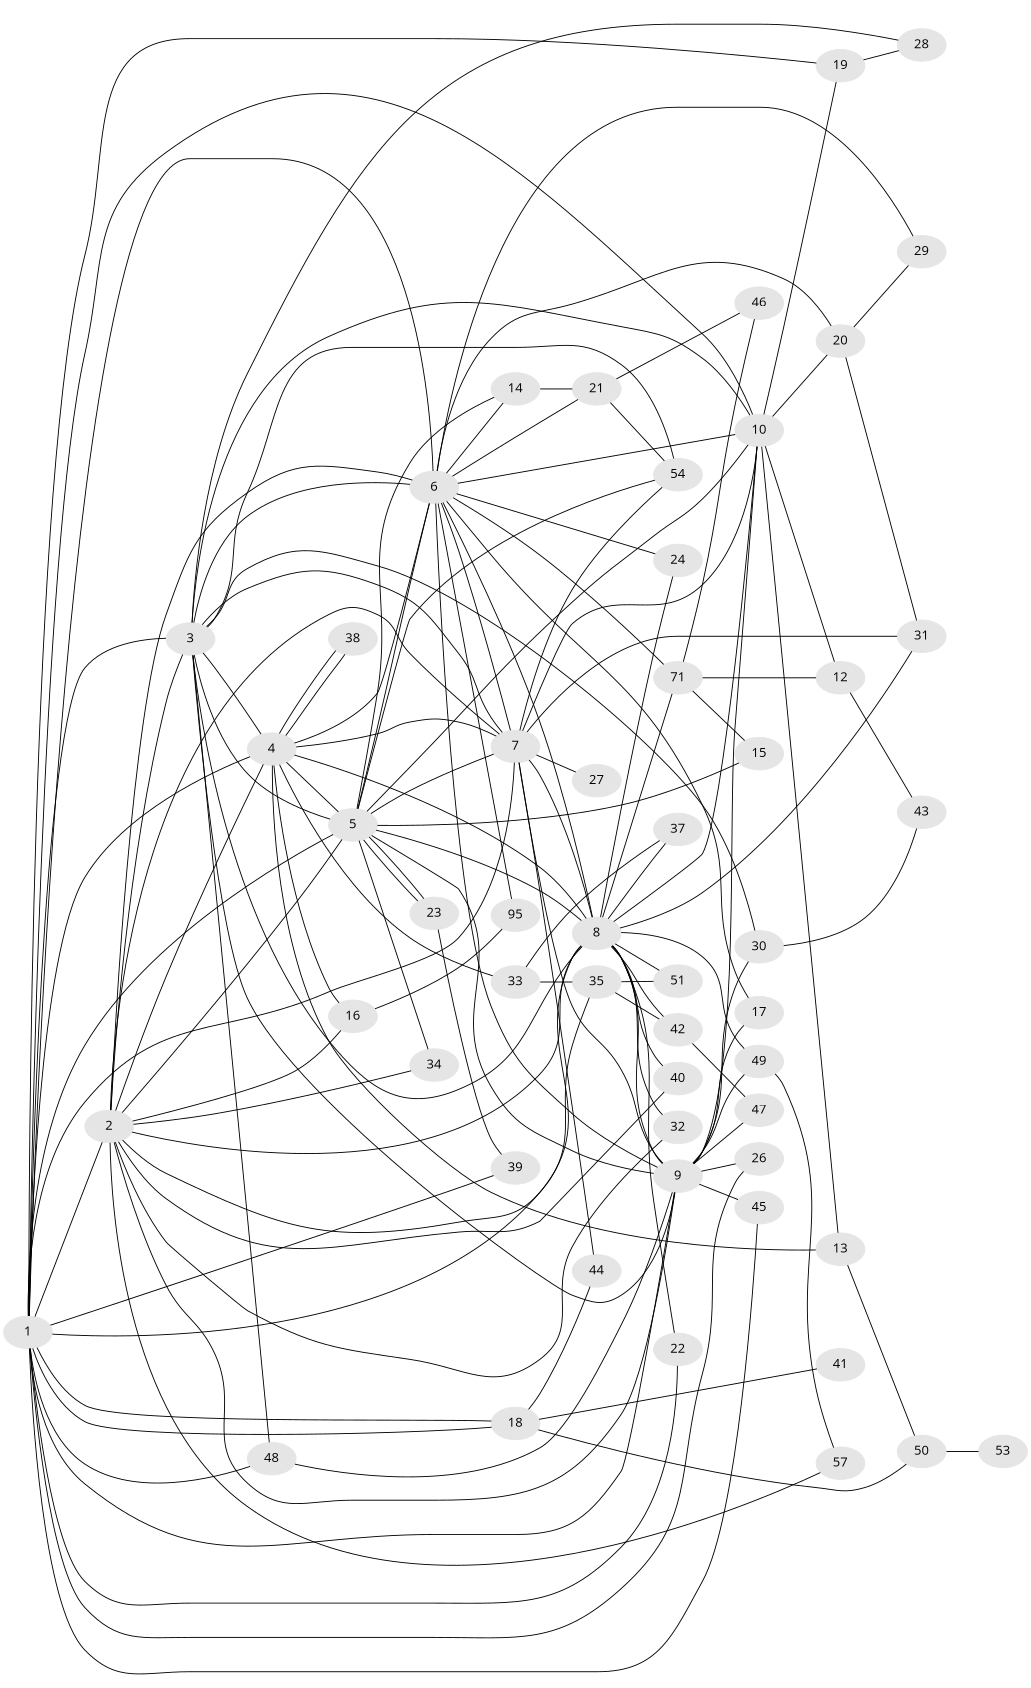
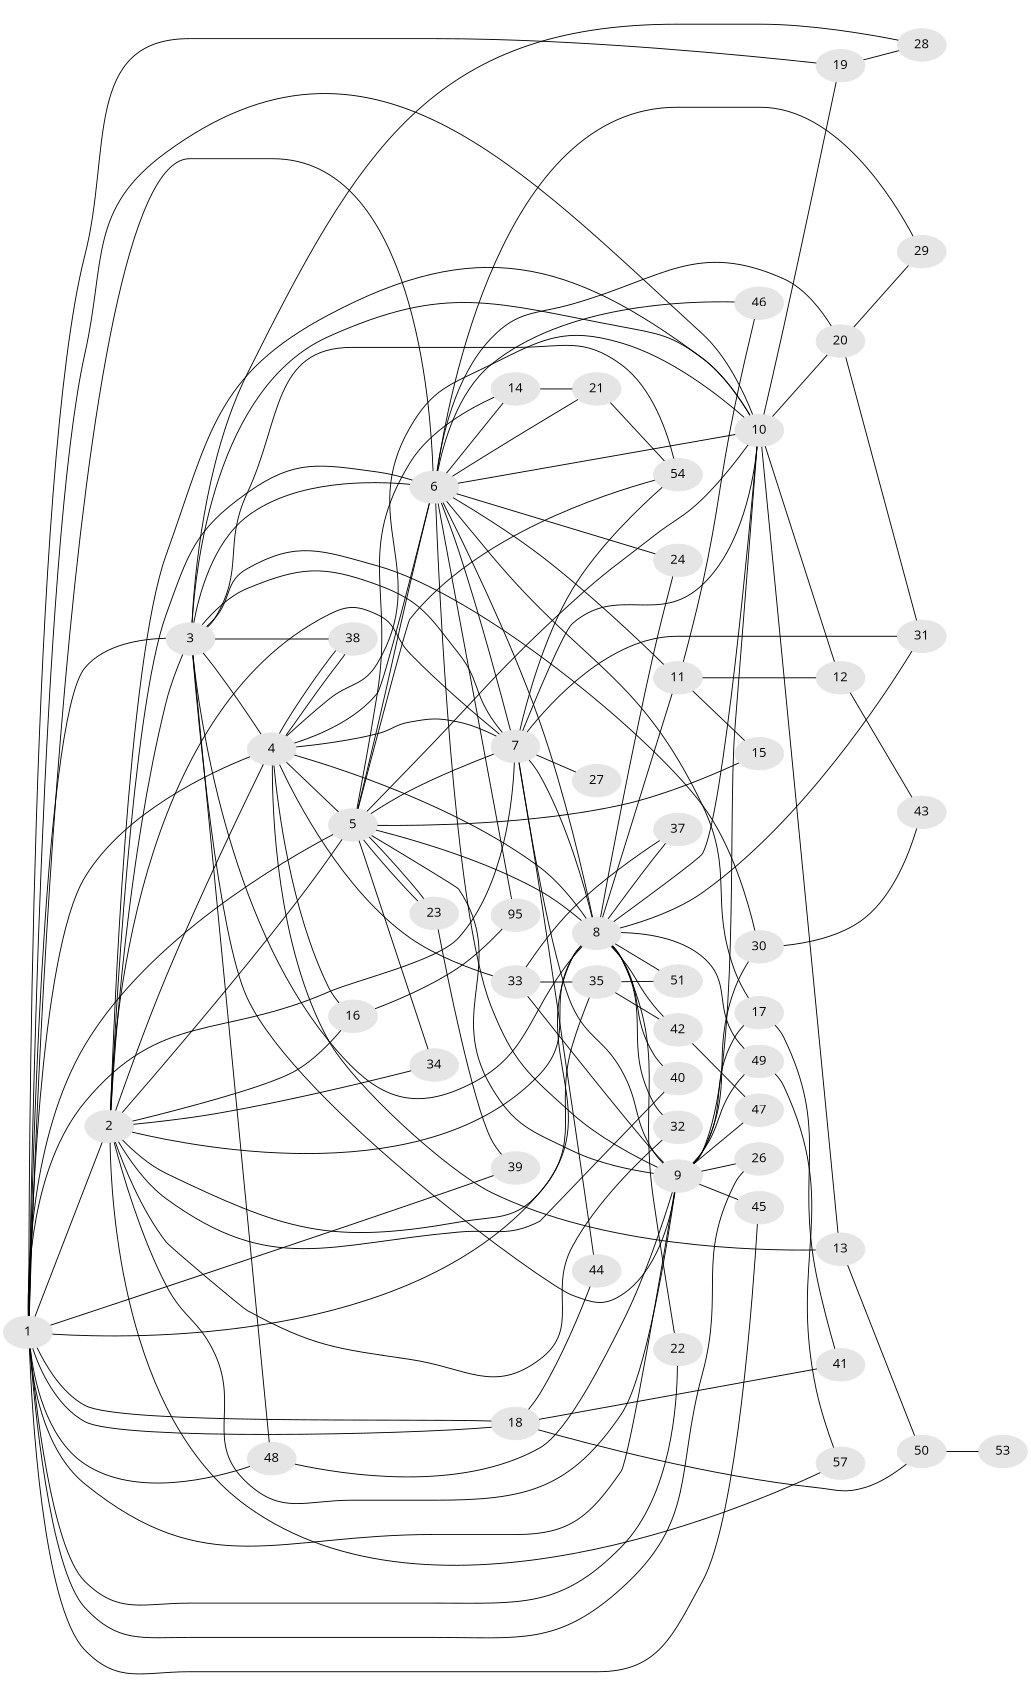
(675, 348) -> (549, 331)
none -> (417, 417)
none -> (203, 451)
(678, 678) -> (678, 678)
(233, 755) -> (272, 639)
(636, 1078) -> (595, 1080)
none -> (809, 1143)
